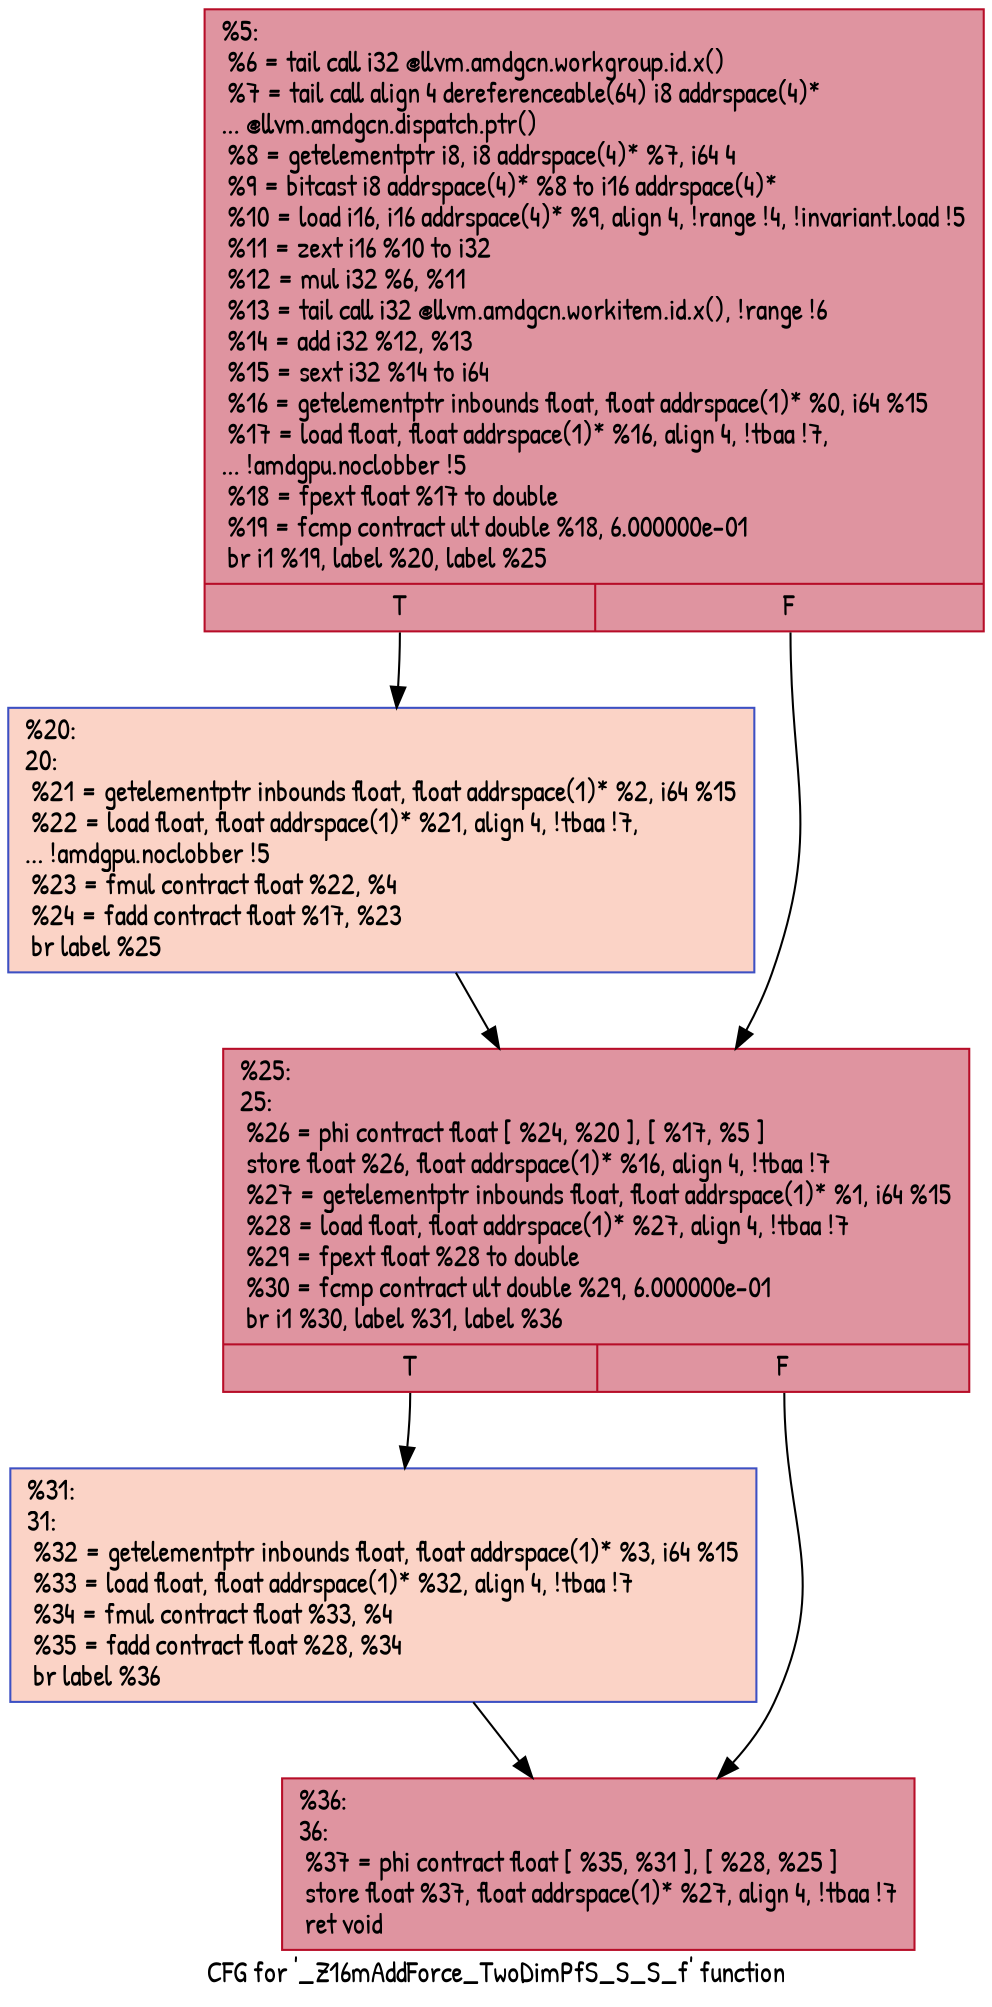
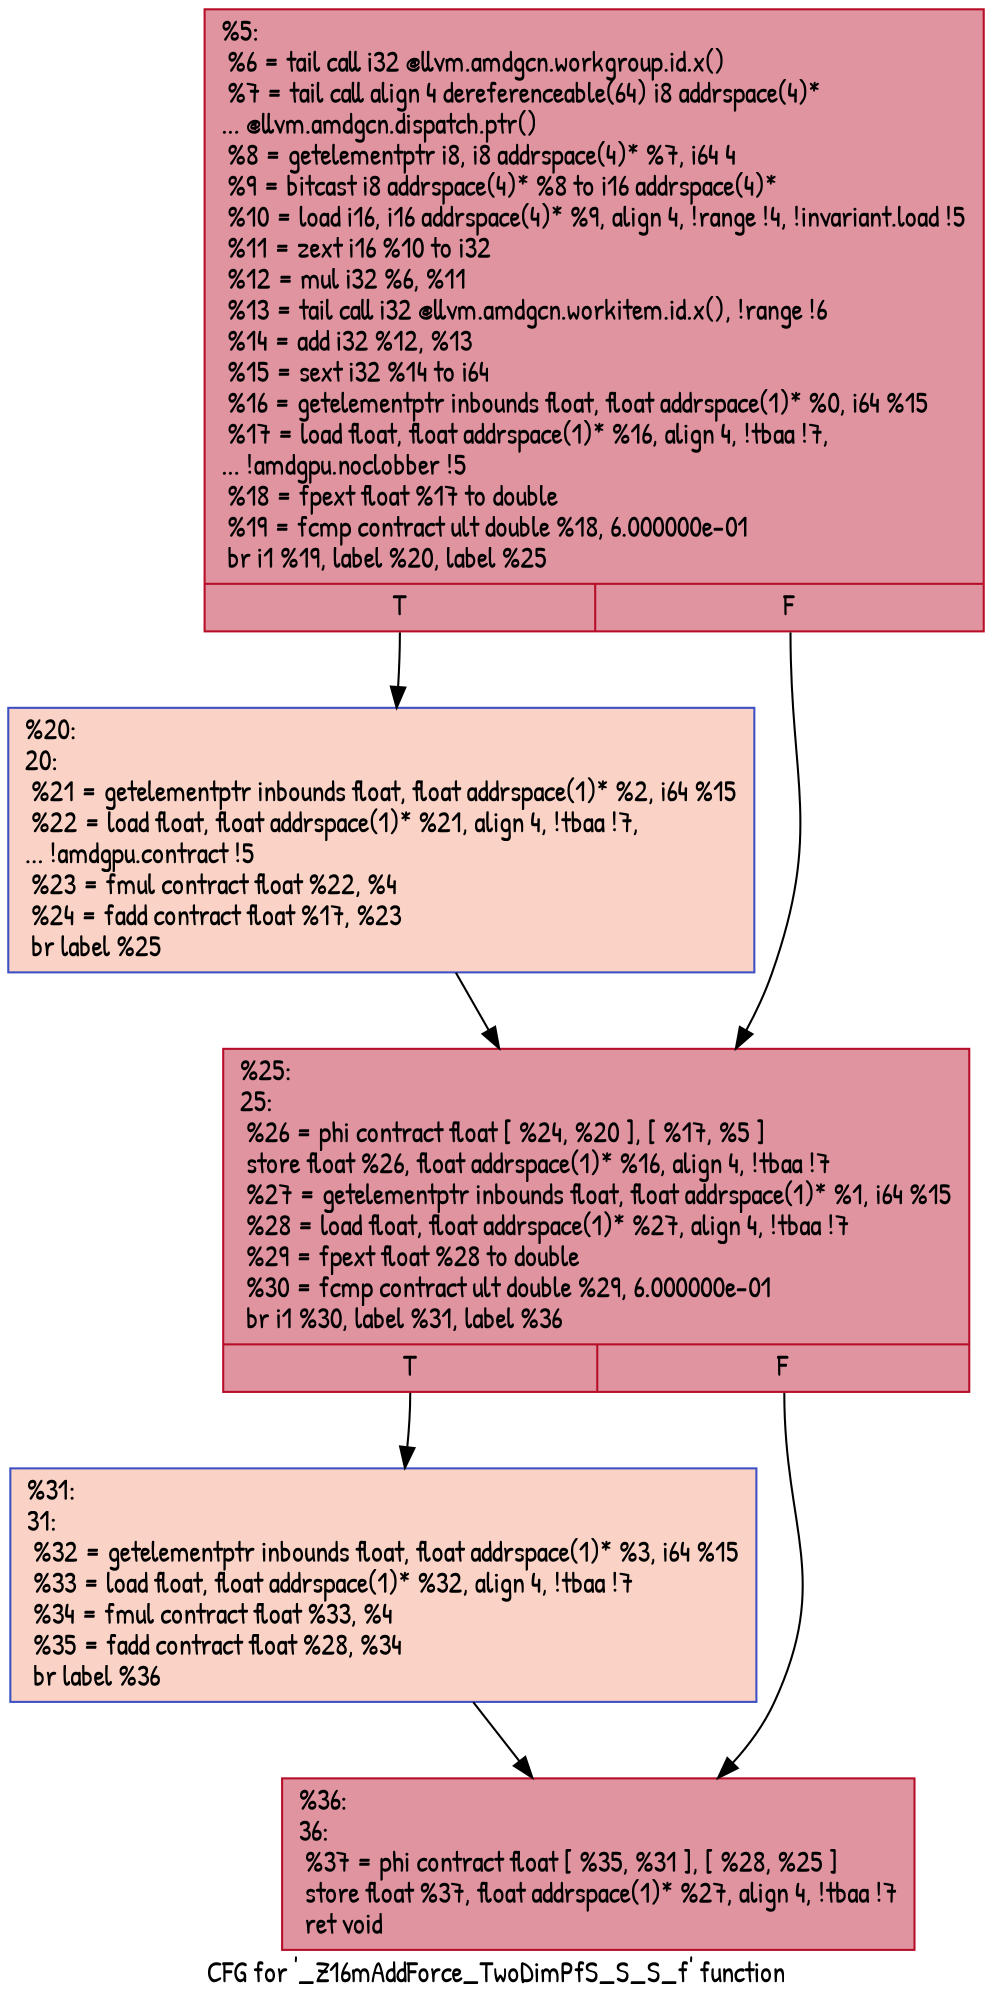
(148, 855) -> (141, 855)
